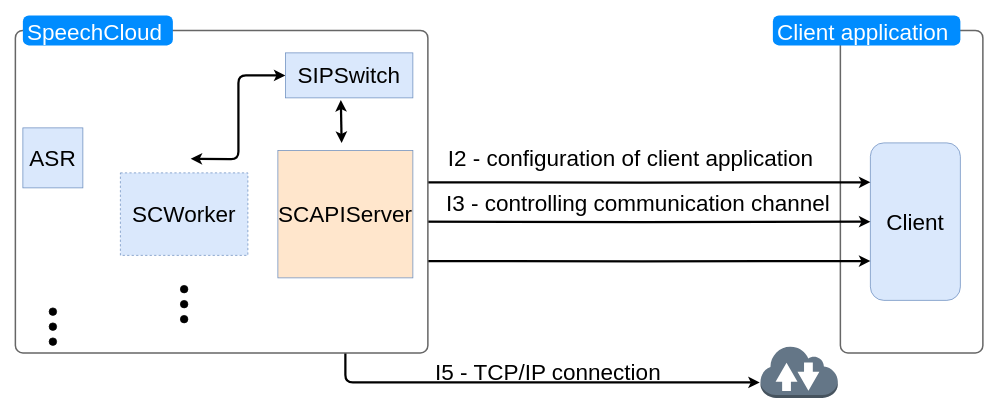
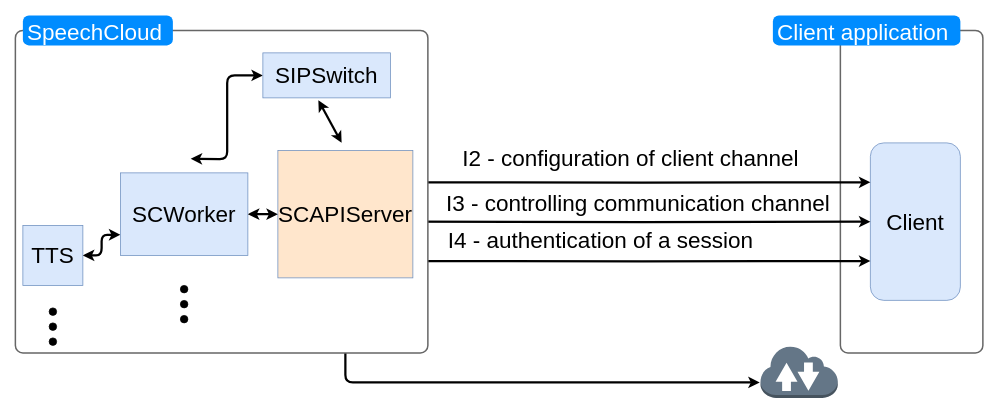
(349, 75) -> (327, 75)
(53, 158) -> none
(631, 158) -> (631, 158)
(184, 214) -> (184, 214)
none -> (263, 214)
none -> (600, 240)
none -> (102, 245)
none -> (53, 255)
(548, 372) -> none
